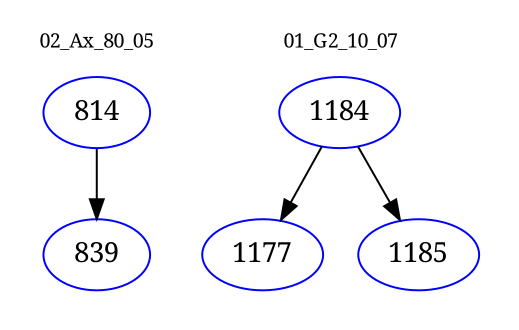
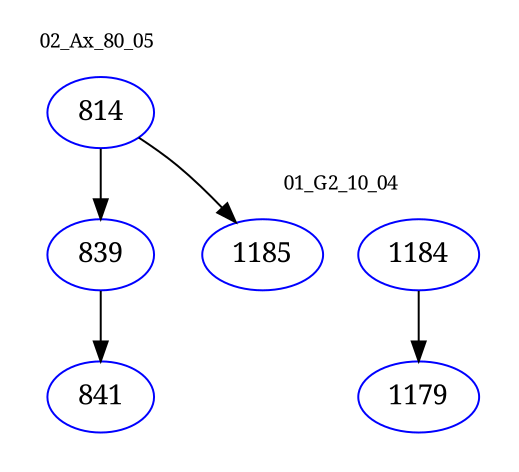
(341, 42) -> (341, 185)
(374, 174) -> (199, 185)
(263, 255) -> (419, 397)
none -> (101, 397)
